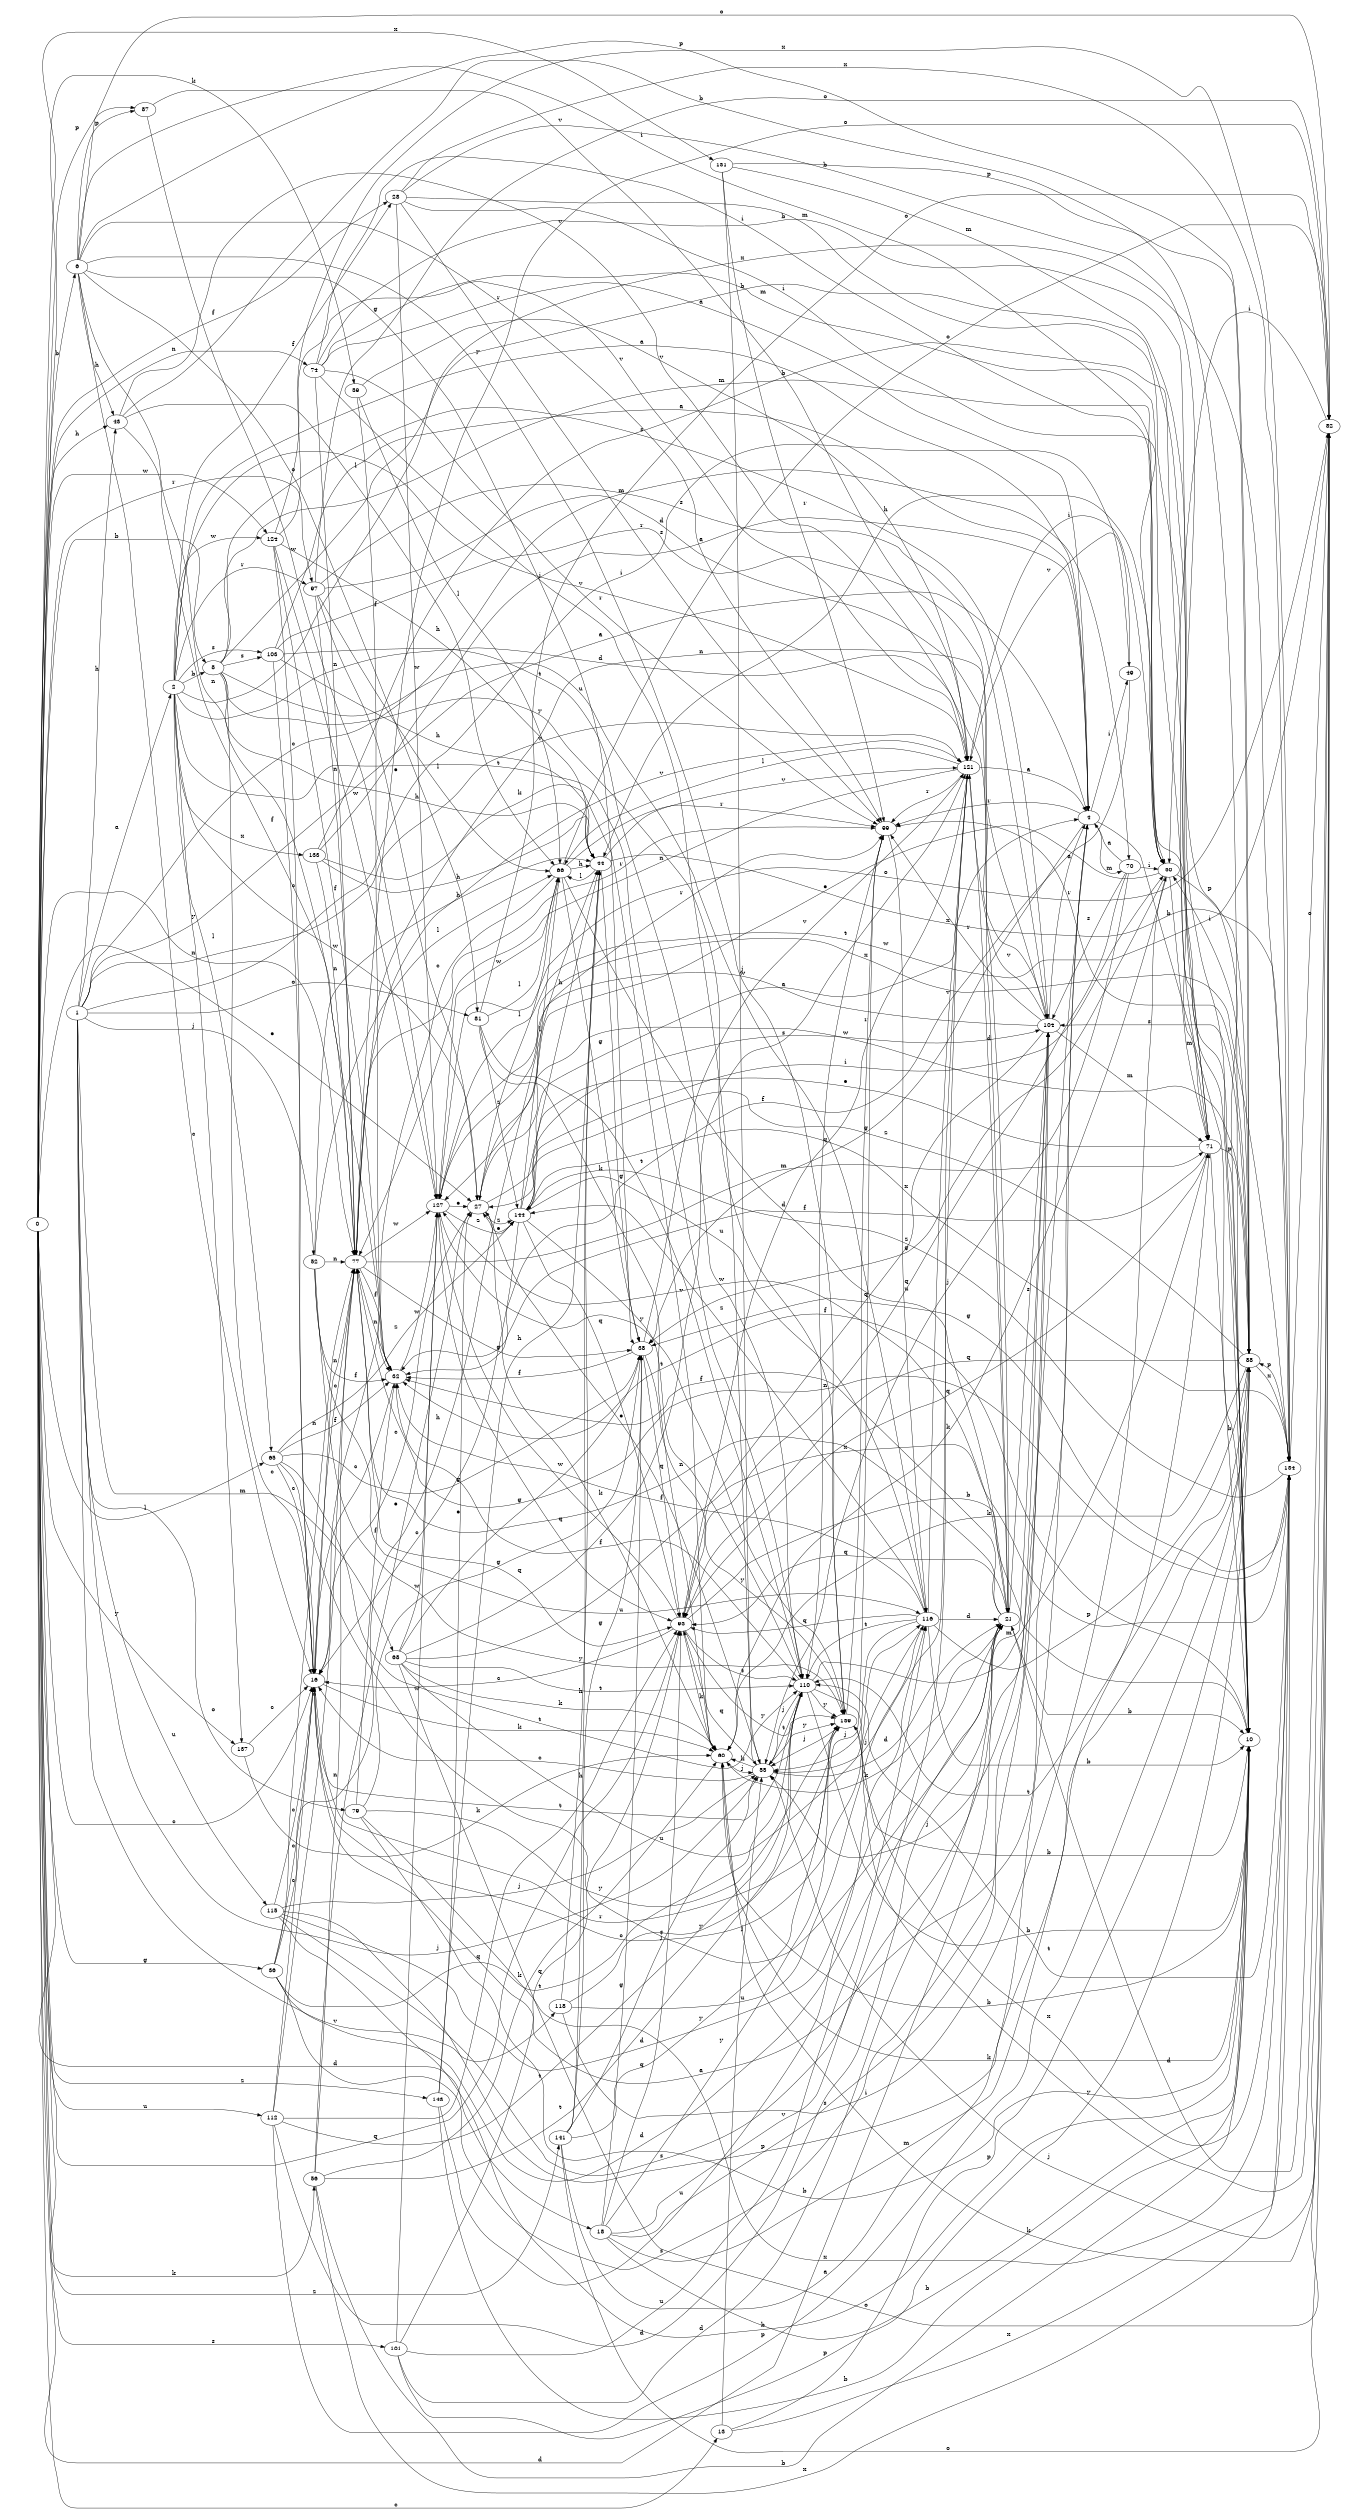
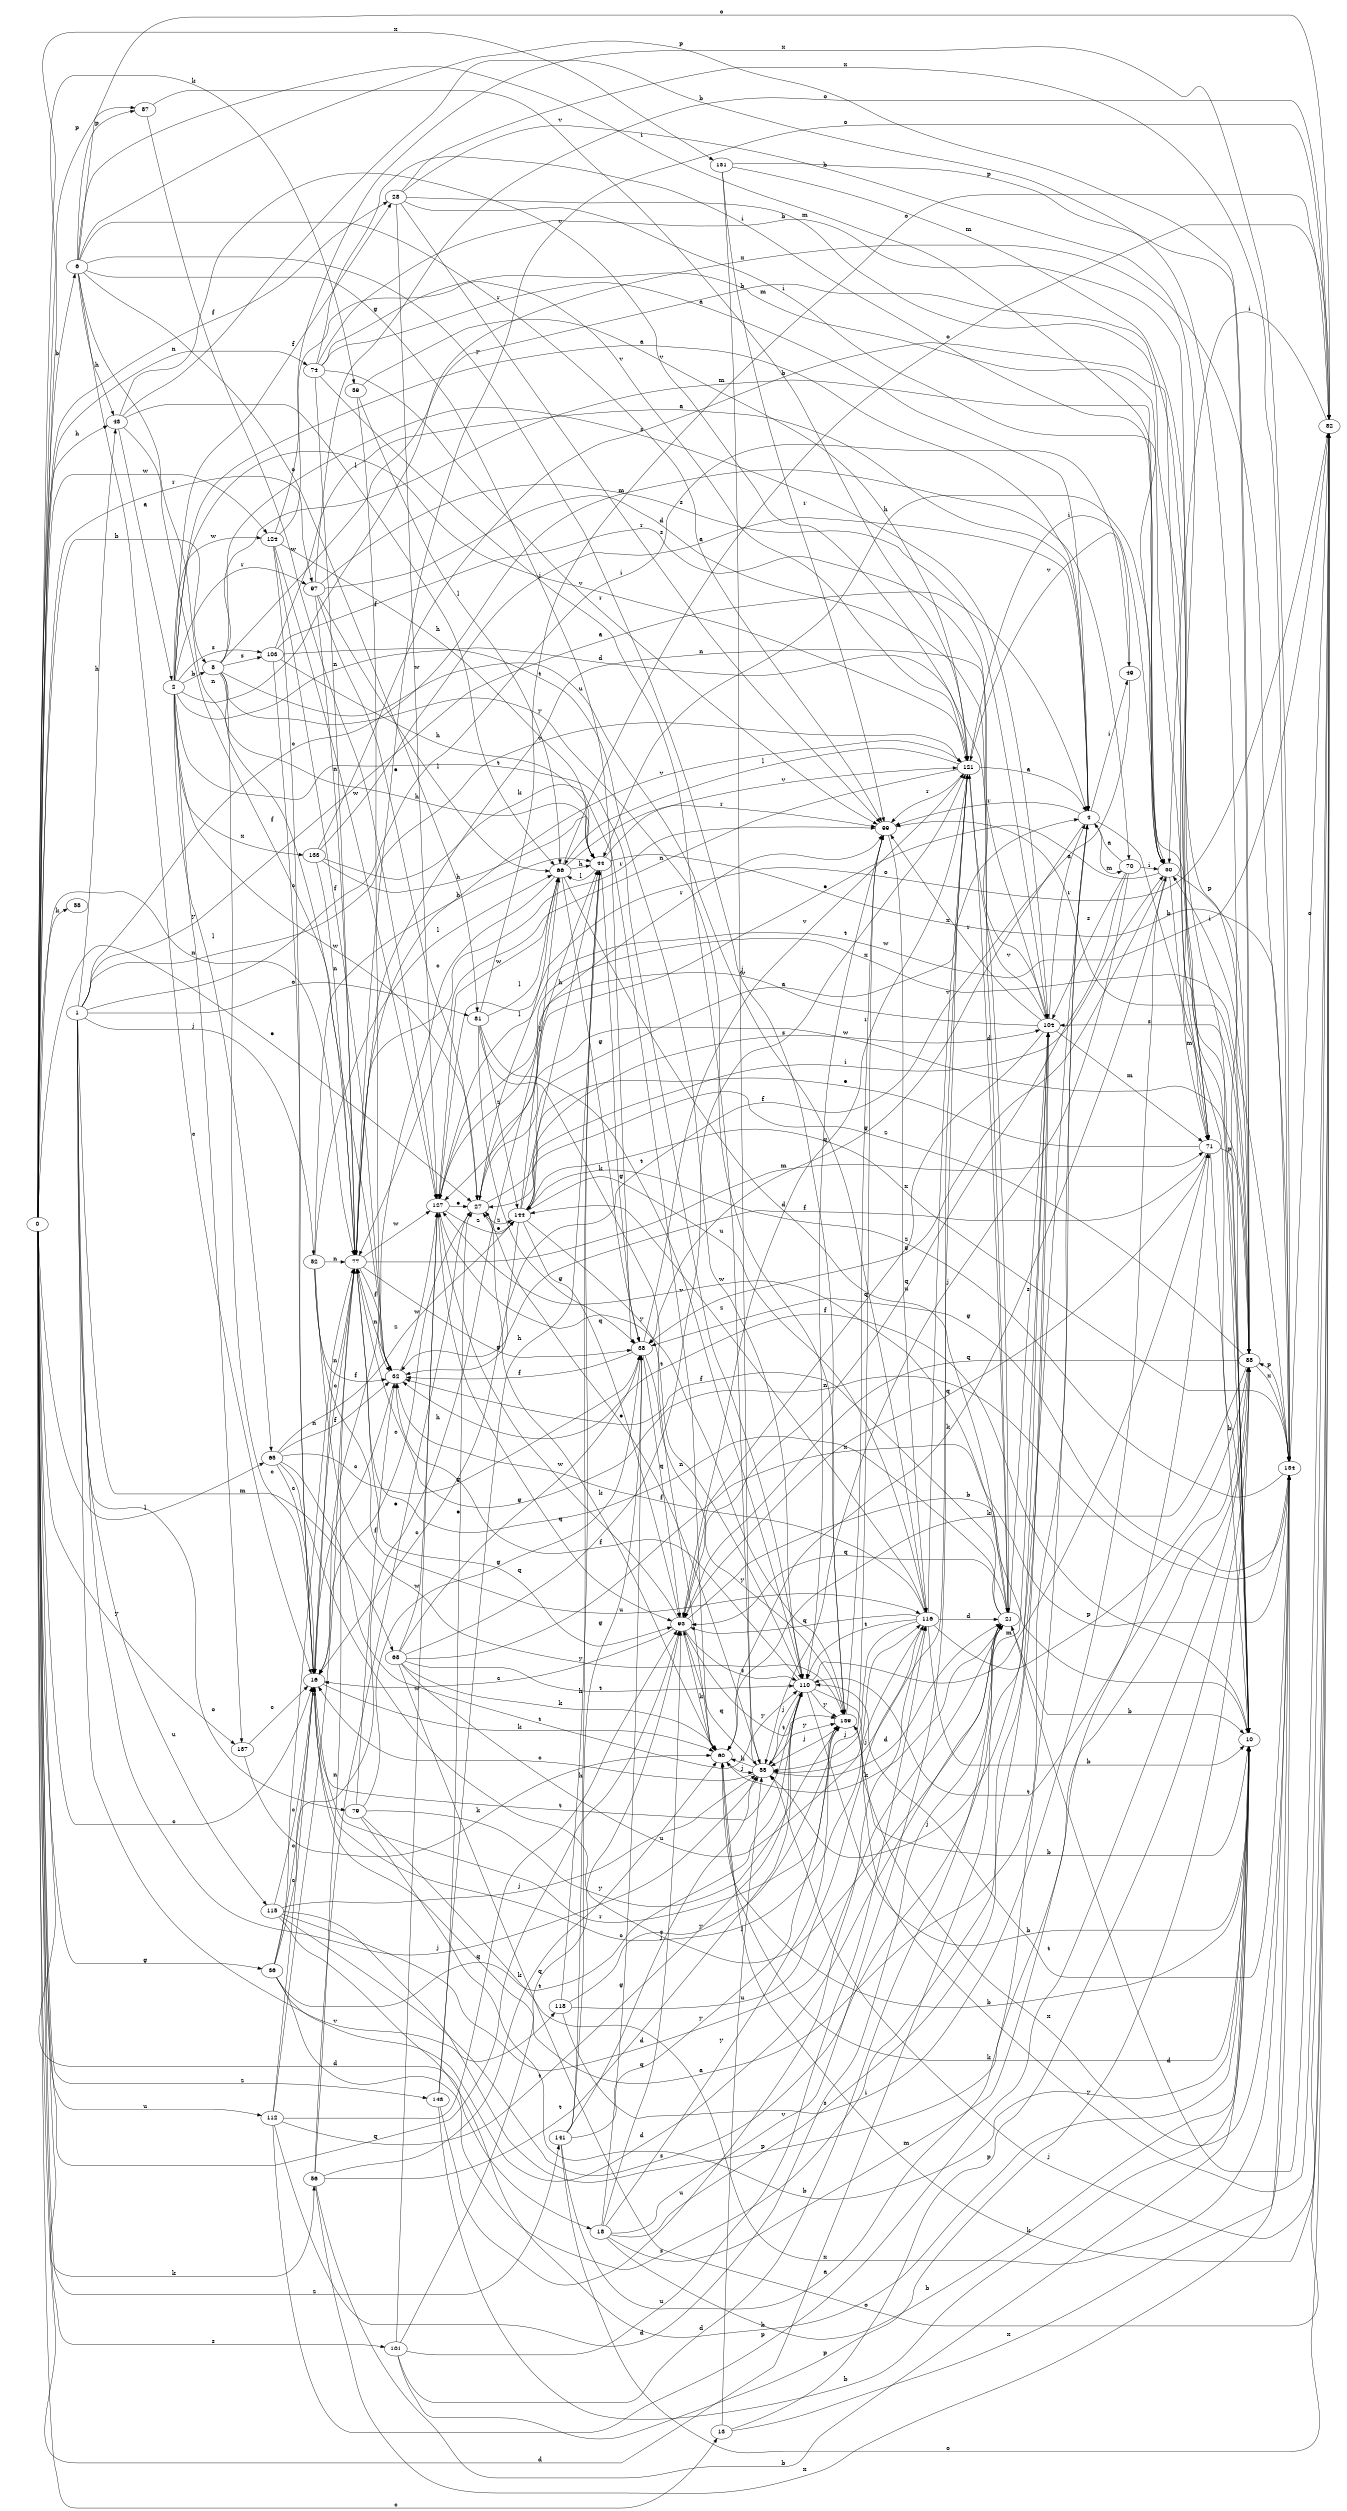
(120, 851) -> (145, 553)
none -> (77, 906)
none -> (503, 1211)
